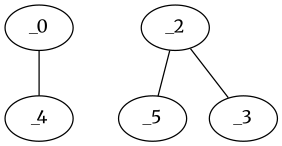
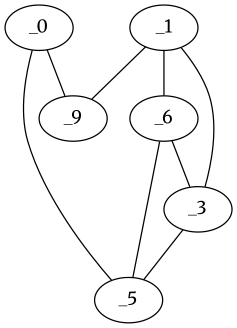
none -> (164, 28)
(175, 28) -> (164, 119)
(39, 119) -> (73, 119)
none -> (41, 174)
none -> (163, 255)
